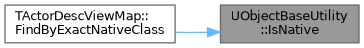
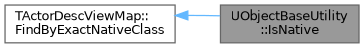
(191, 32) -> (204, 16)
